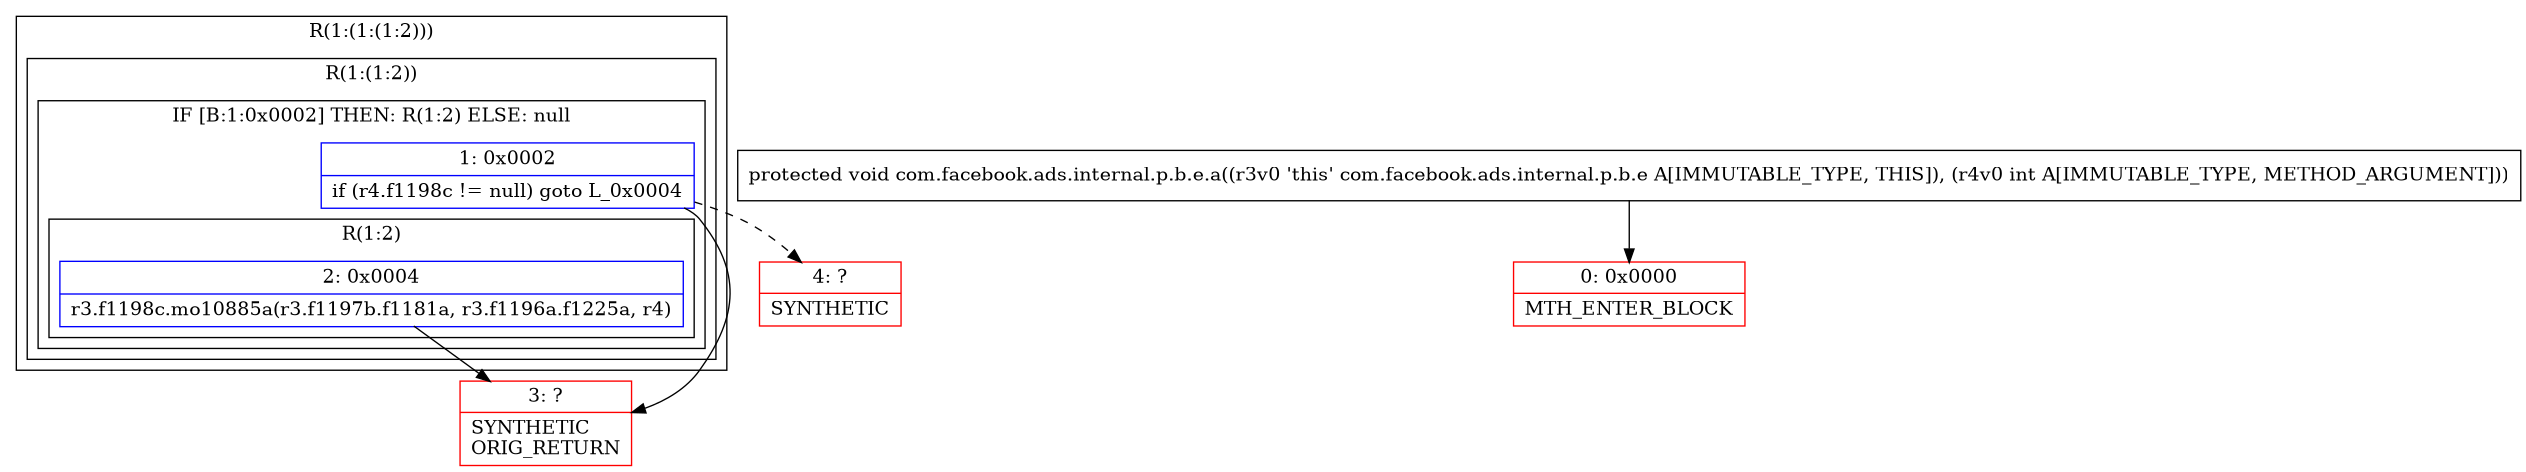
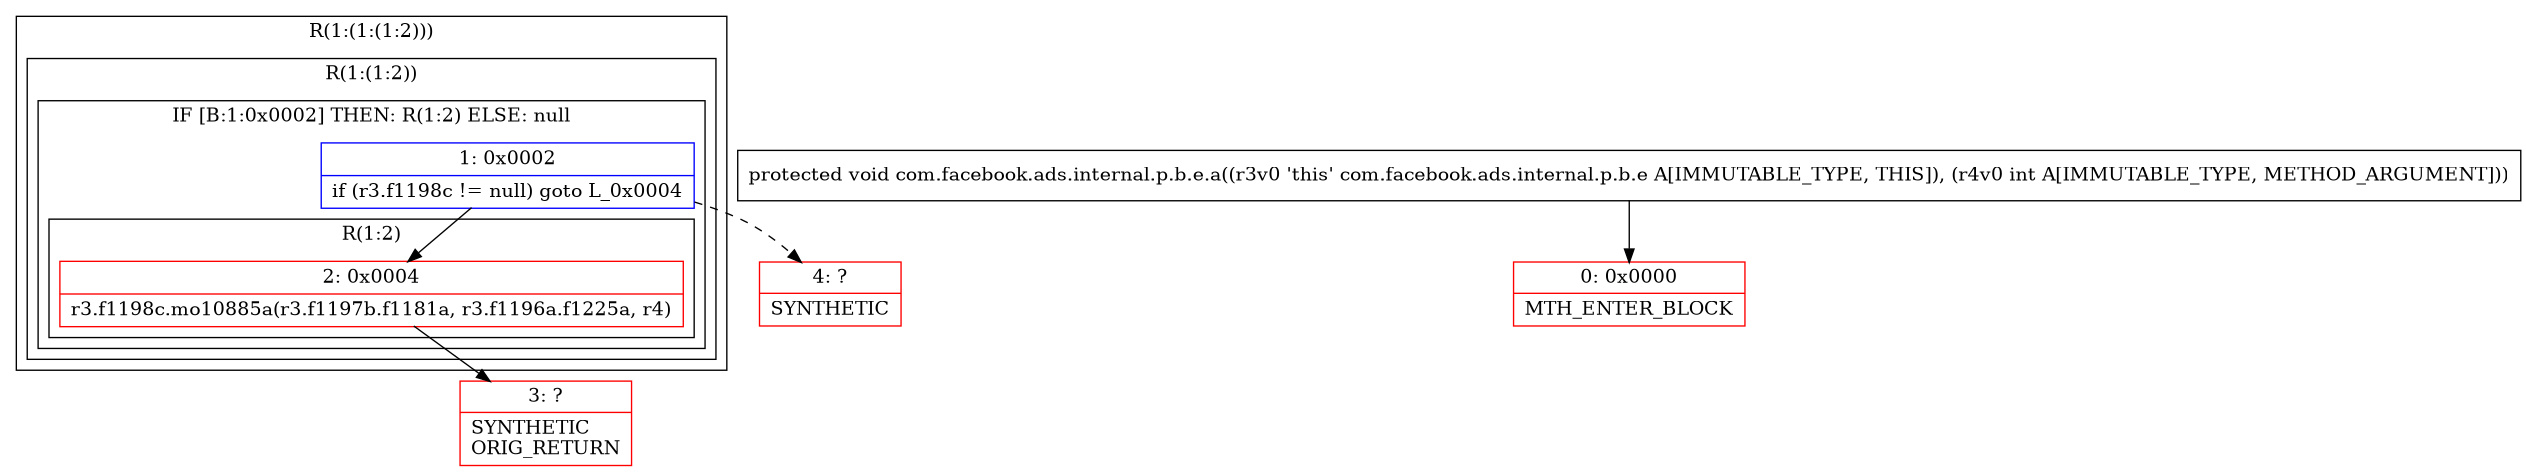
(508, 191) -> (508, 191)
(372, 294) -> (372, 294)
(726, 318) -> (445, 230)
